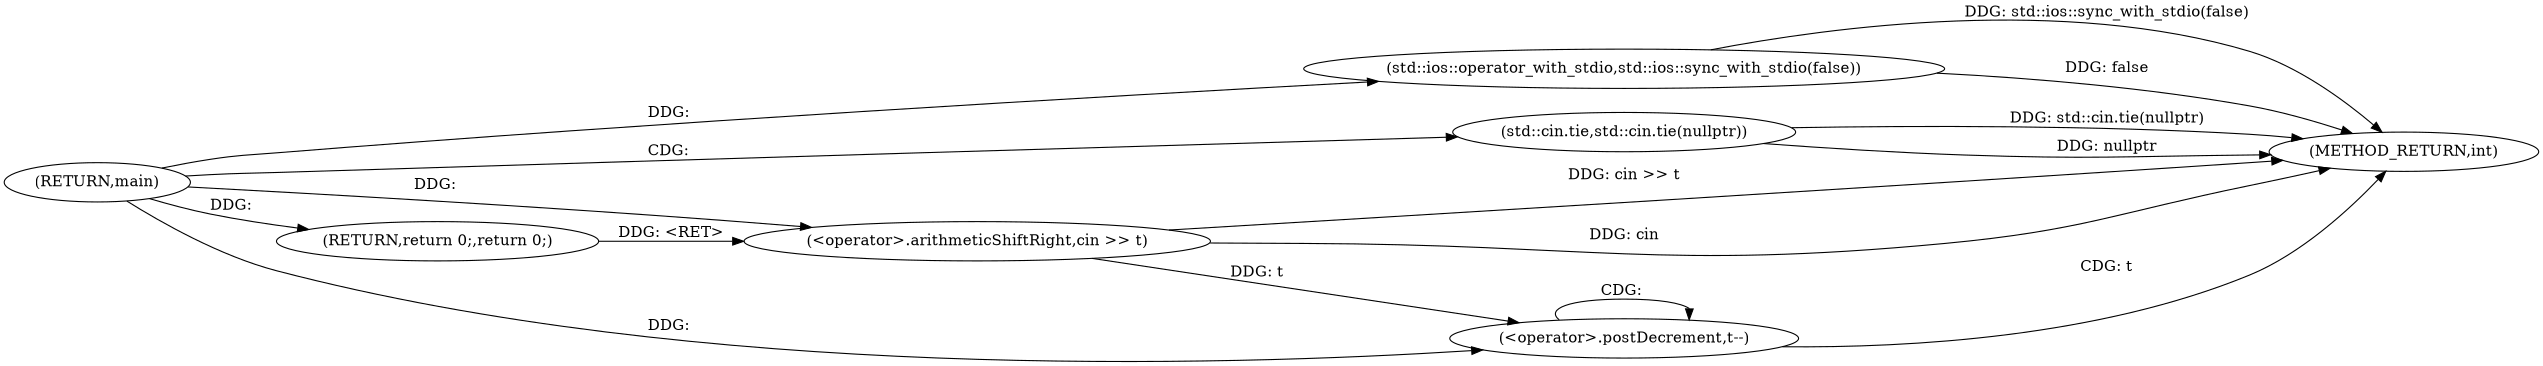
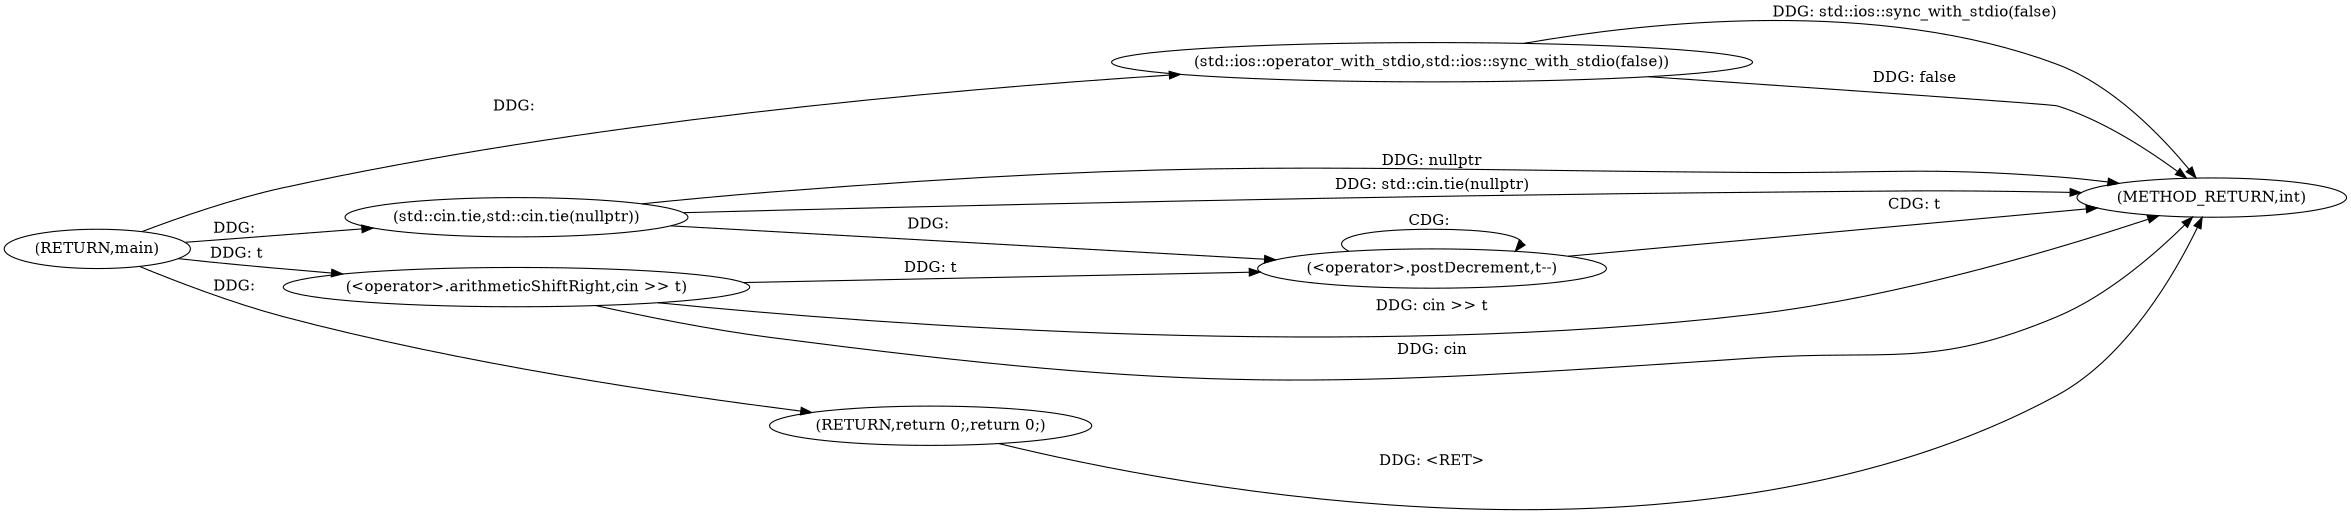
(671, 151) -> (237, 229)
(438, 185) -> (237, 254)
(666, 241) -> (1645, 504)
(788, 349) -> (968, 243)
